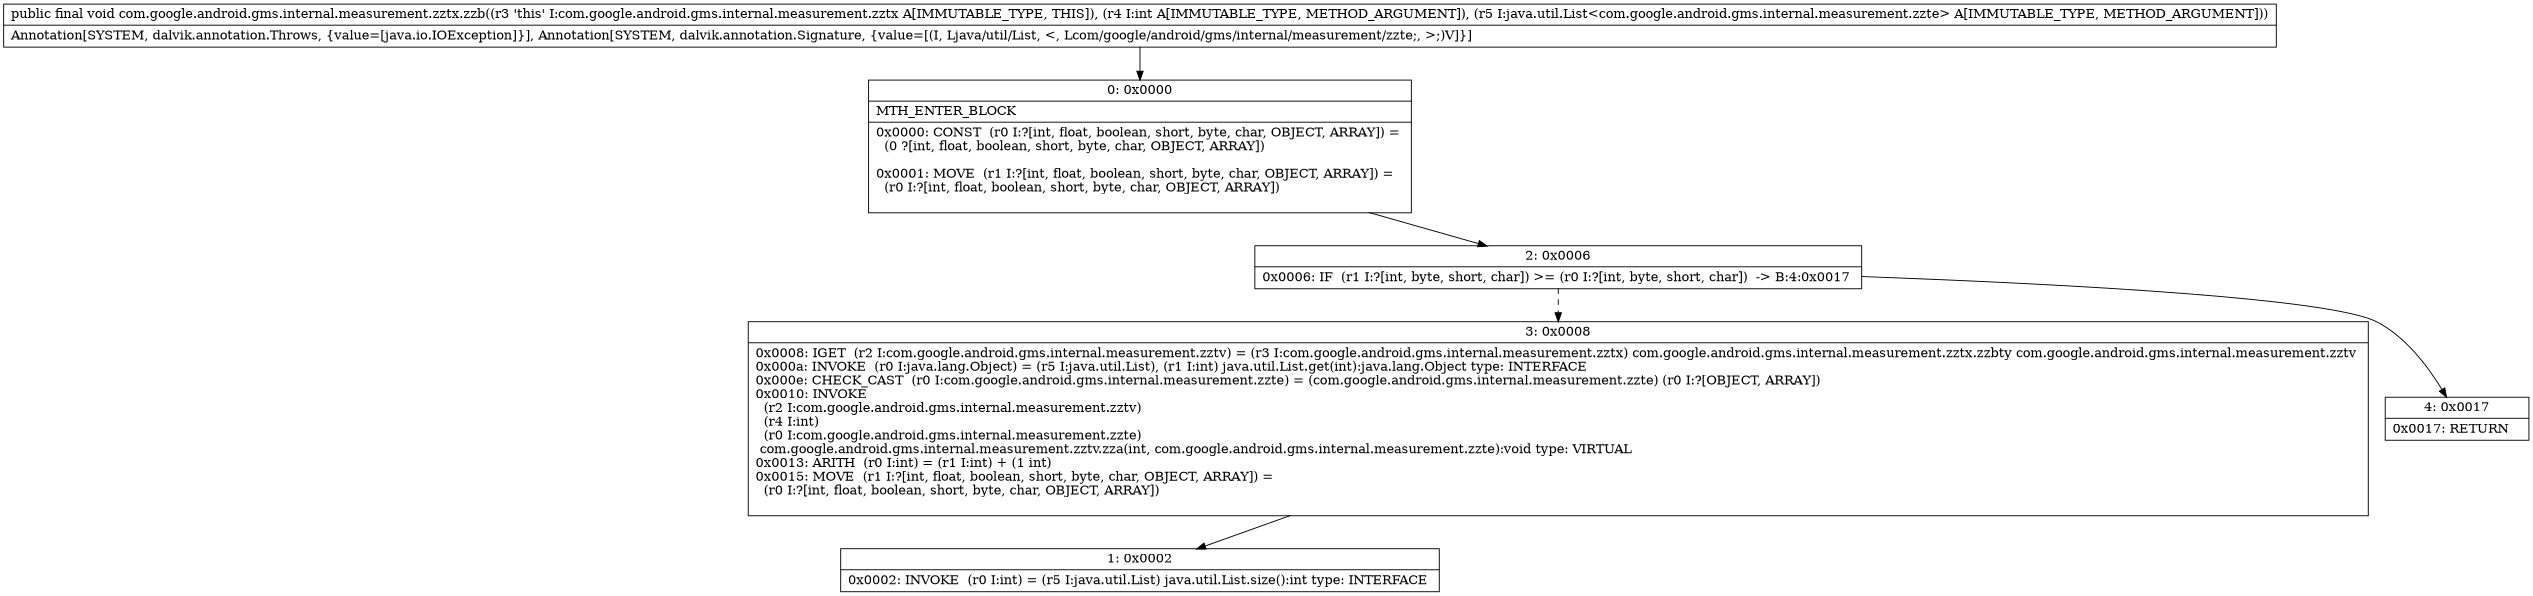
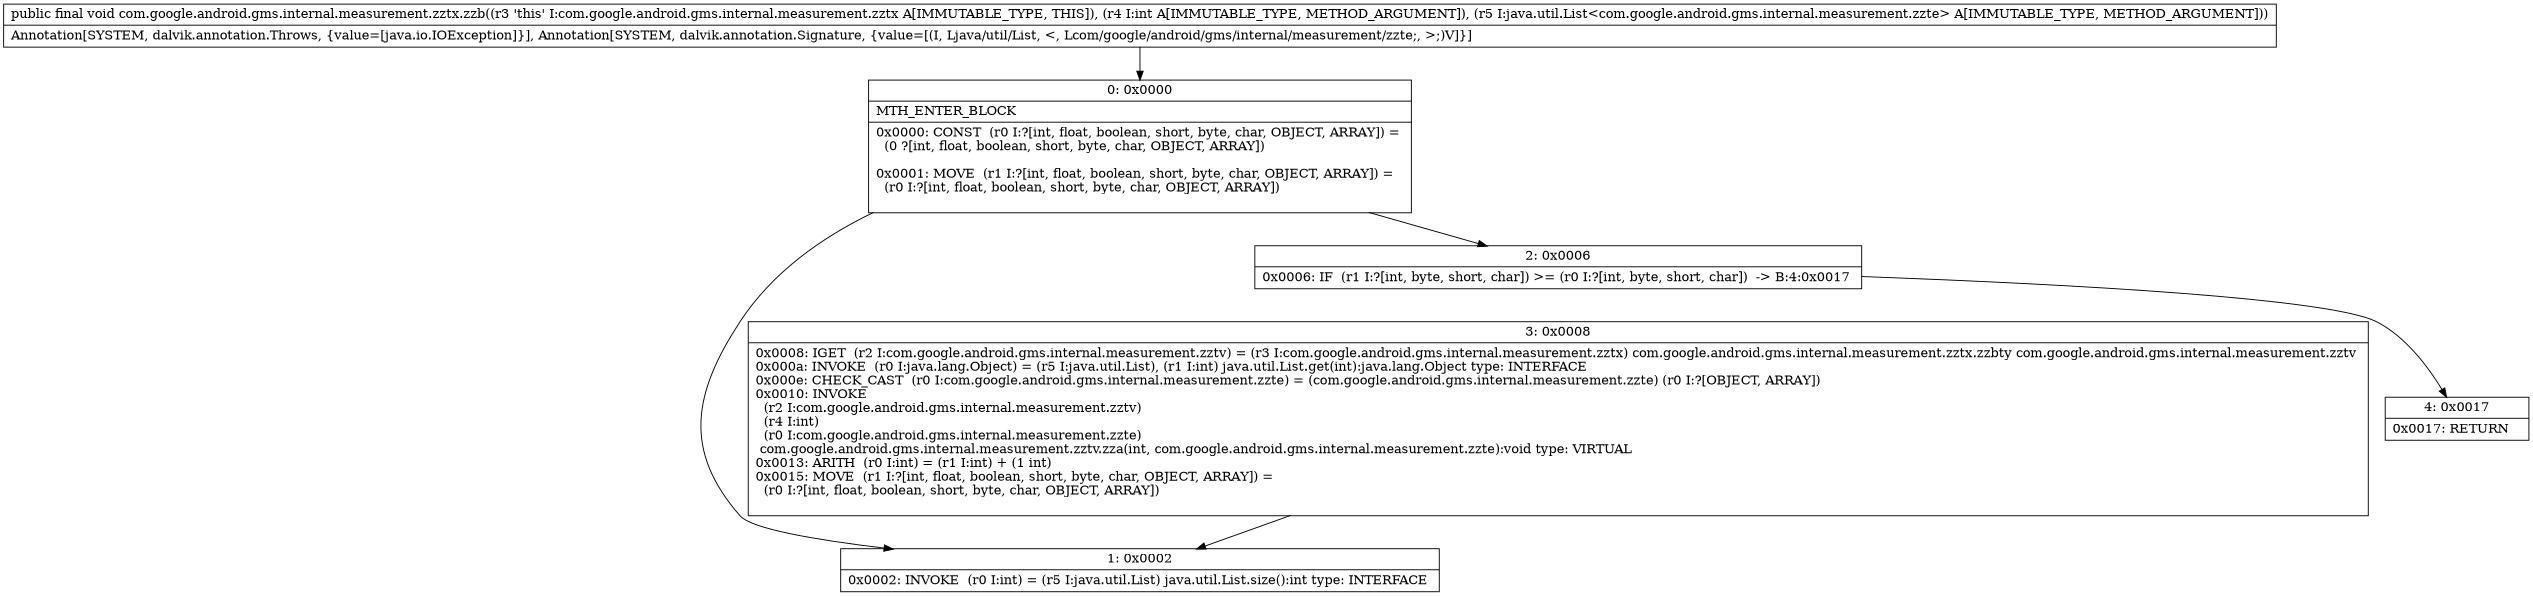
(1558, 301) -> none
none -> (703, 407)
